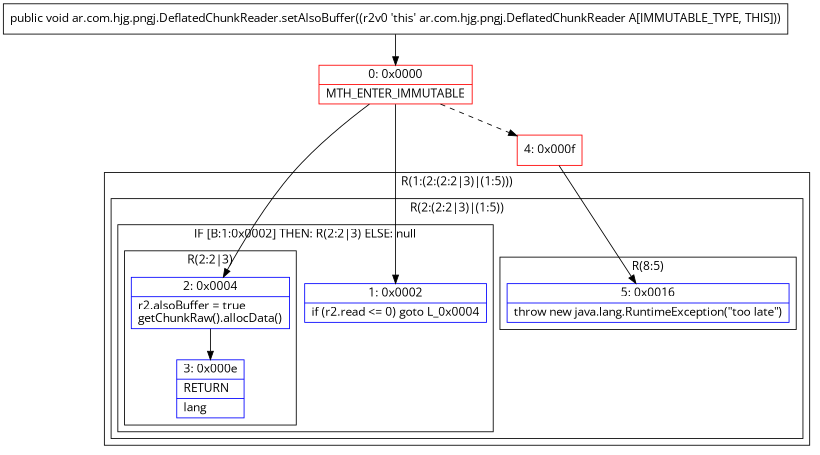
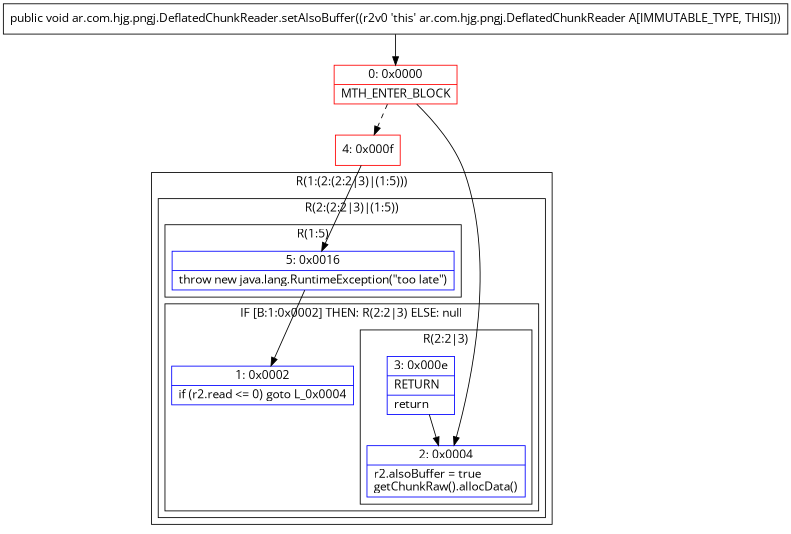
(396, 94) -> (396, 94)
(396, 190) -> (290, 324)
(648, 267) -> (313, 234)
(210, 340) -> (433, 426)
(195, 408) -> (412, 404)
